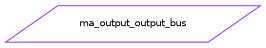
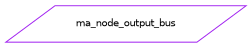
(133, 24) -> (126, 24)
